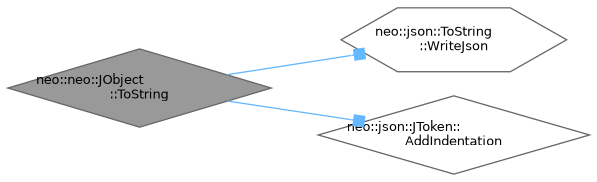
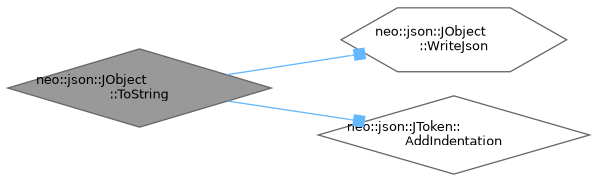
(454, 40) -> (454, 40)
(140, 88) -> (140, 88)
